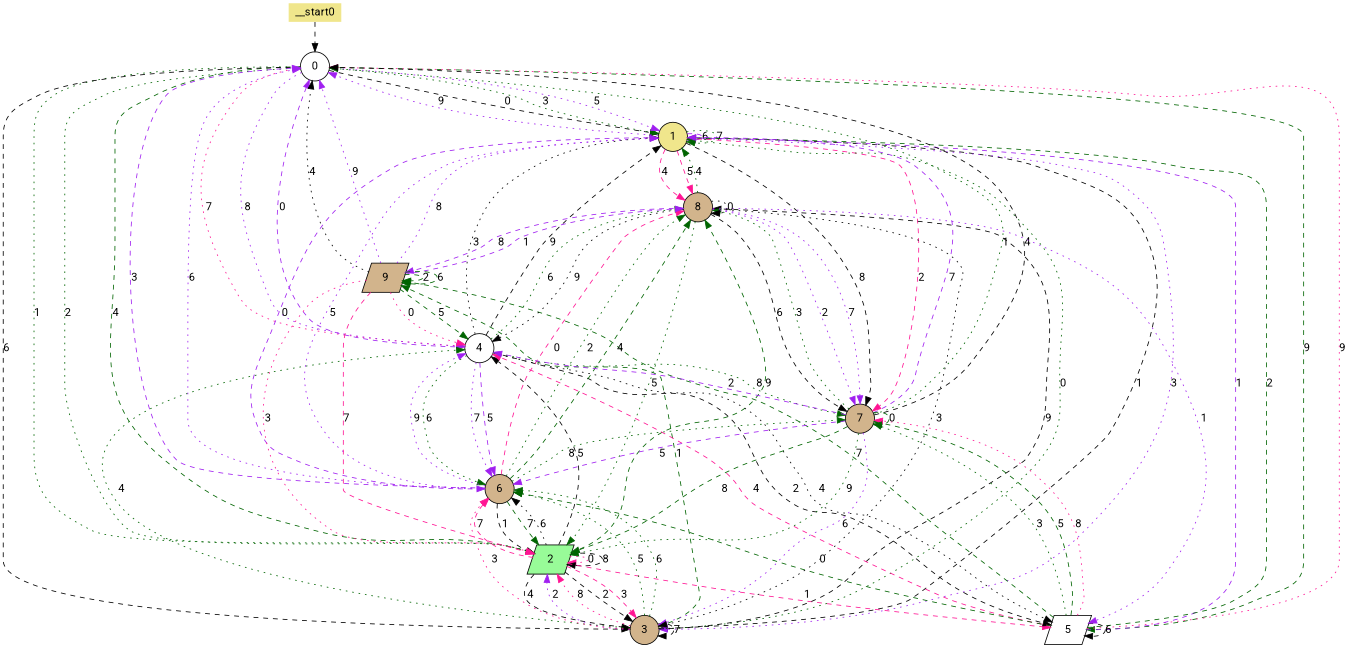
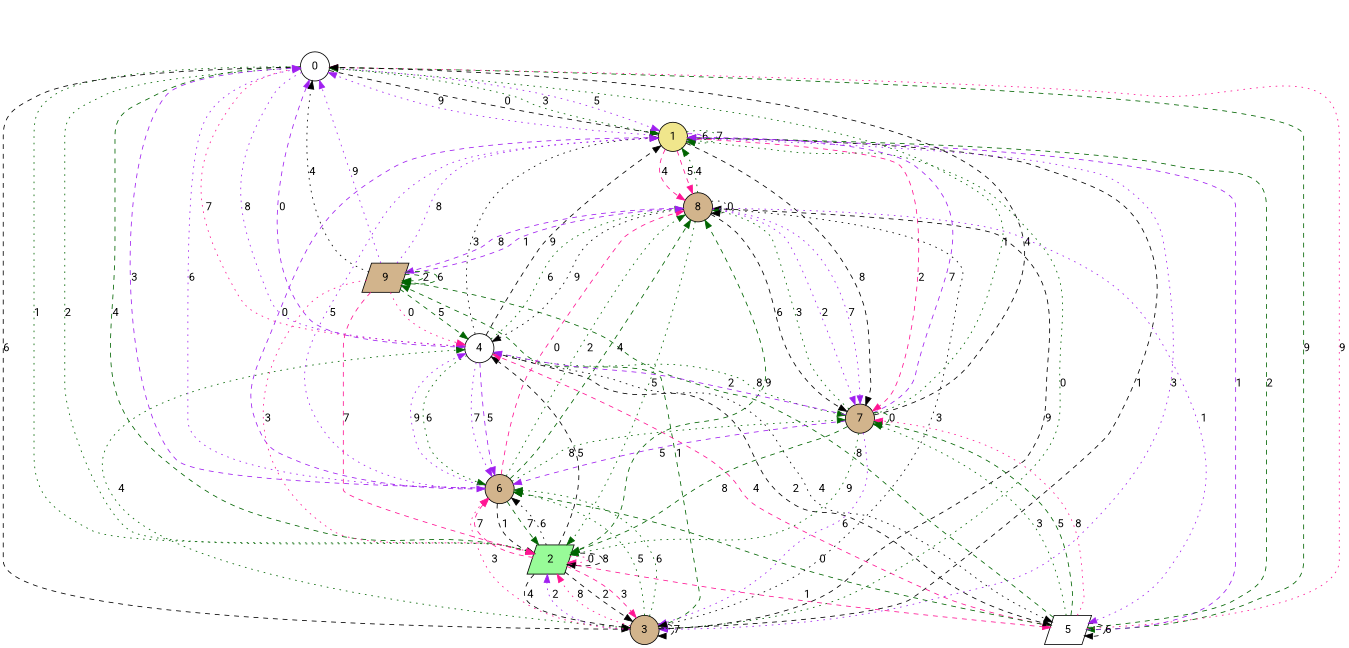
(315, 13) -> none
(859, 454) -> (859, 454)
